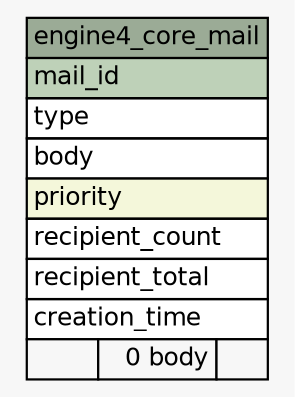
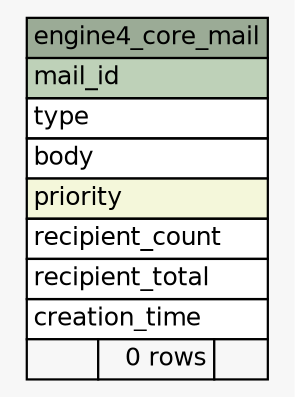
(167, 358) -> (166, 358)
